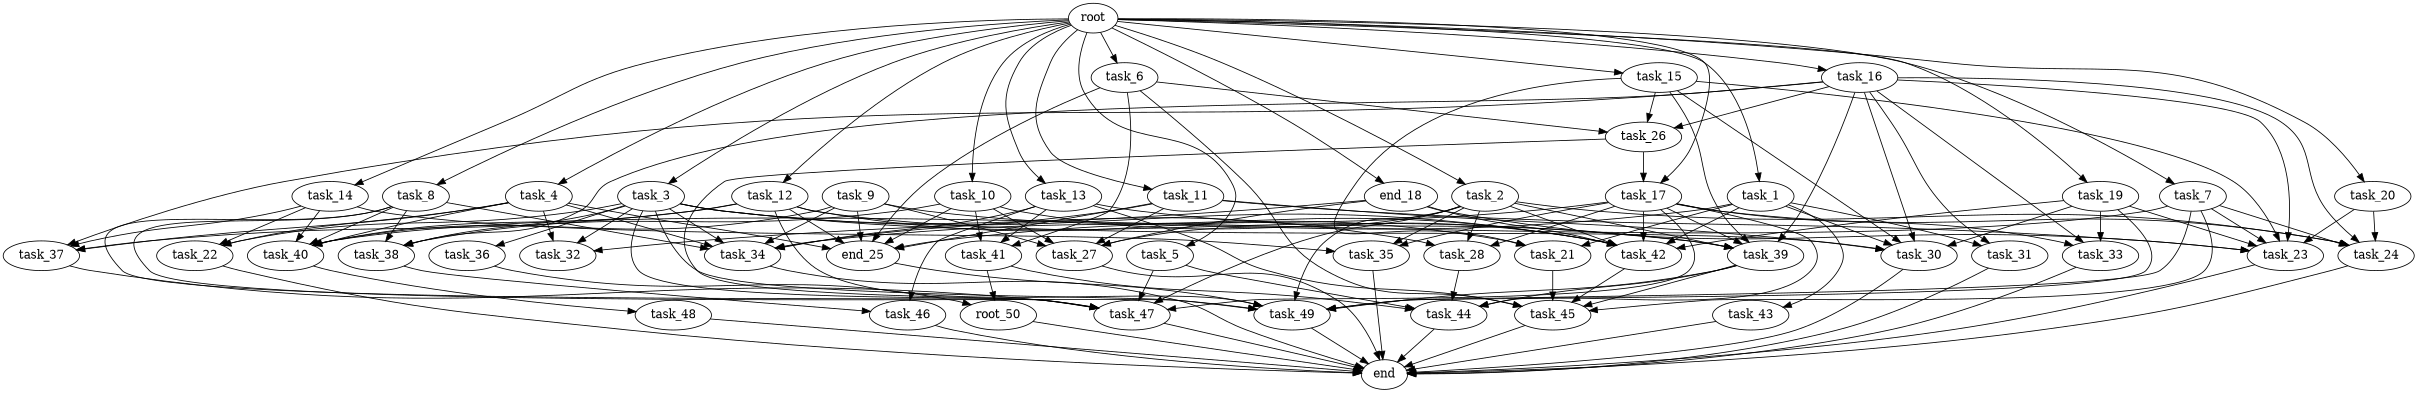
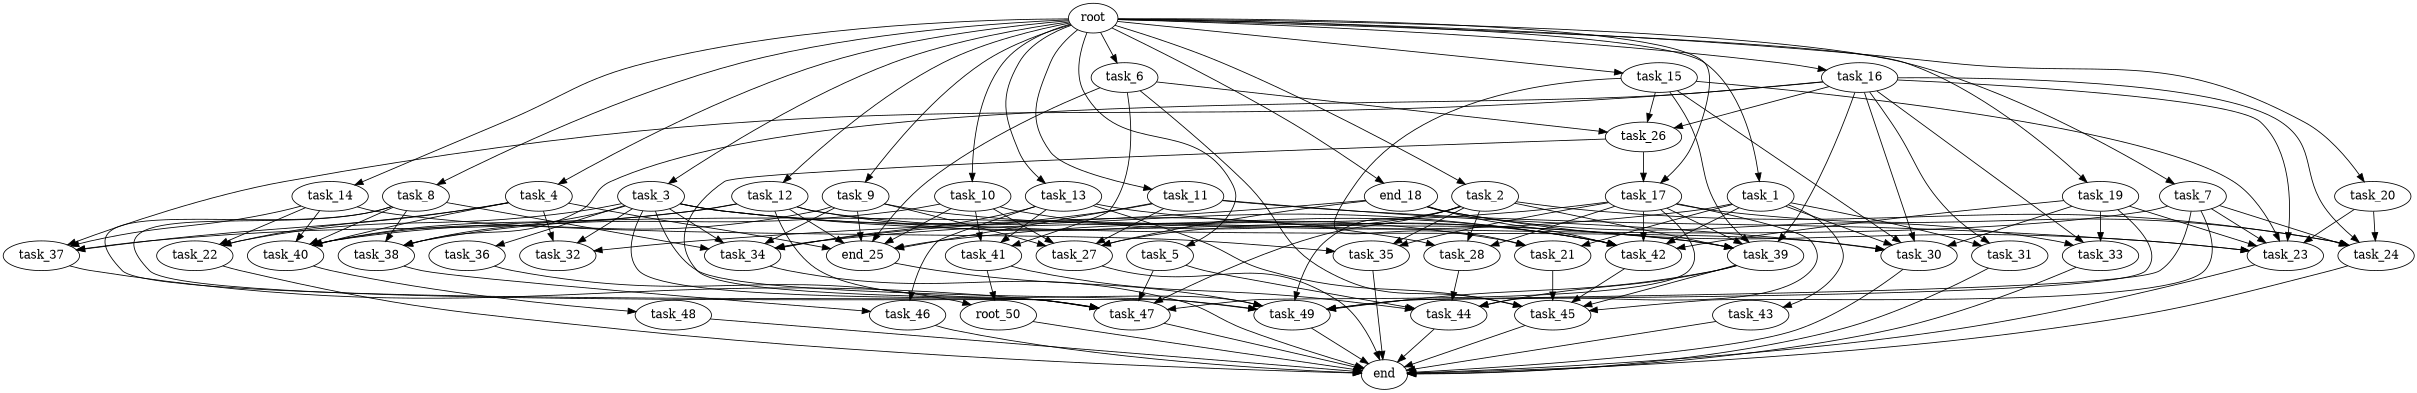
none -> (958, 82)
(1871, 222) -> (1746, 227)
(1559, 224) -> none
(635, 225) -> none
